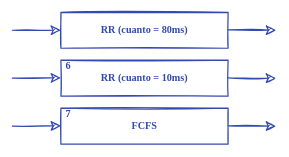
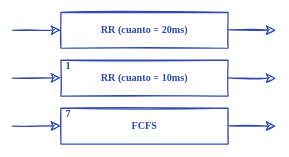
(144, 30) -> (144, 30)
(68, 66) -> (68, 66)
